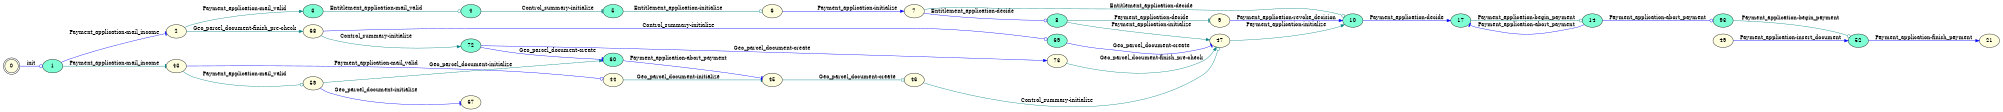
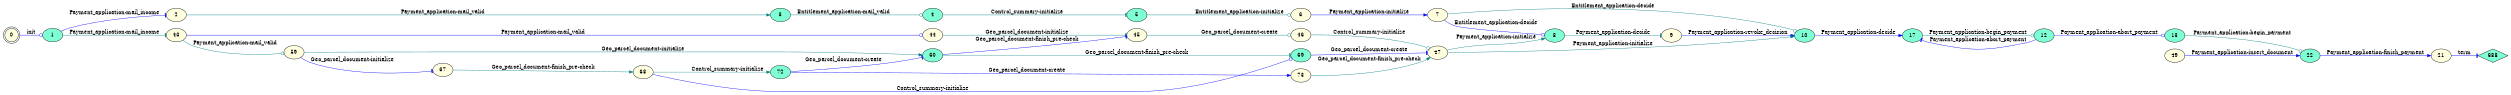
(1592, 21) -> (2044, 35)
(1723, 21) -> (2175, 35)
(243, 31) -> (541, 71)
(1136, 32) -> (1494, 45)
(1858, 41) -> (2310, 56)
none -> (1116, 55)
none -> (2493, 56)
(678, 58) -> (1027, 39)
